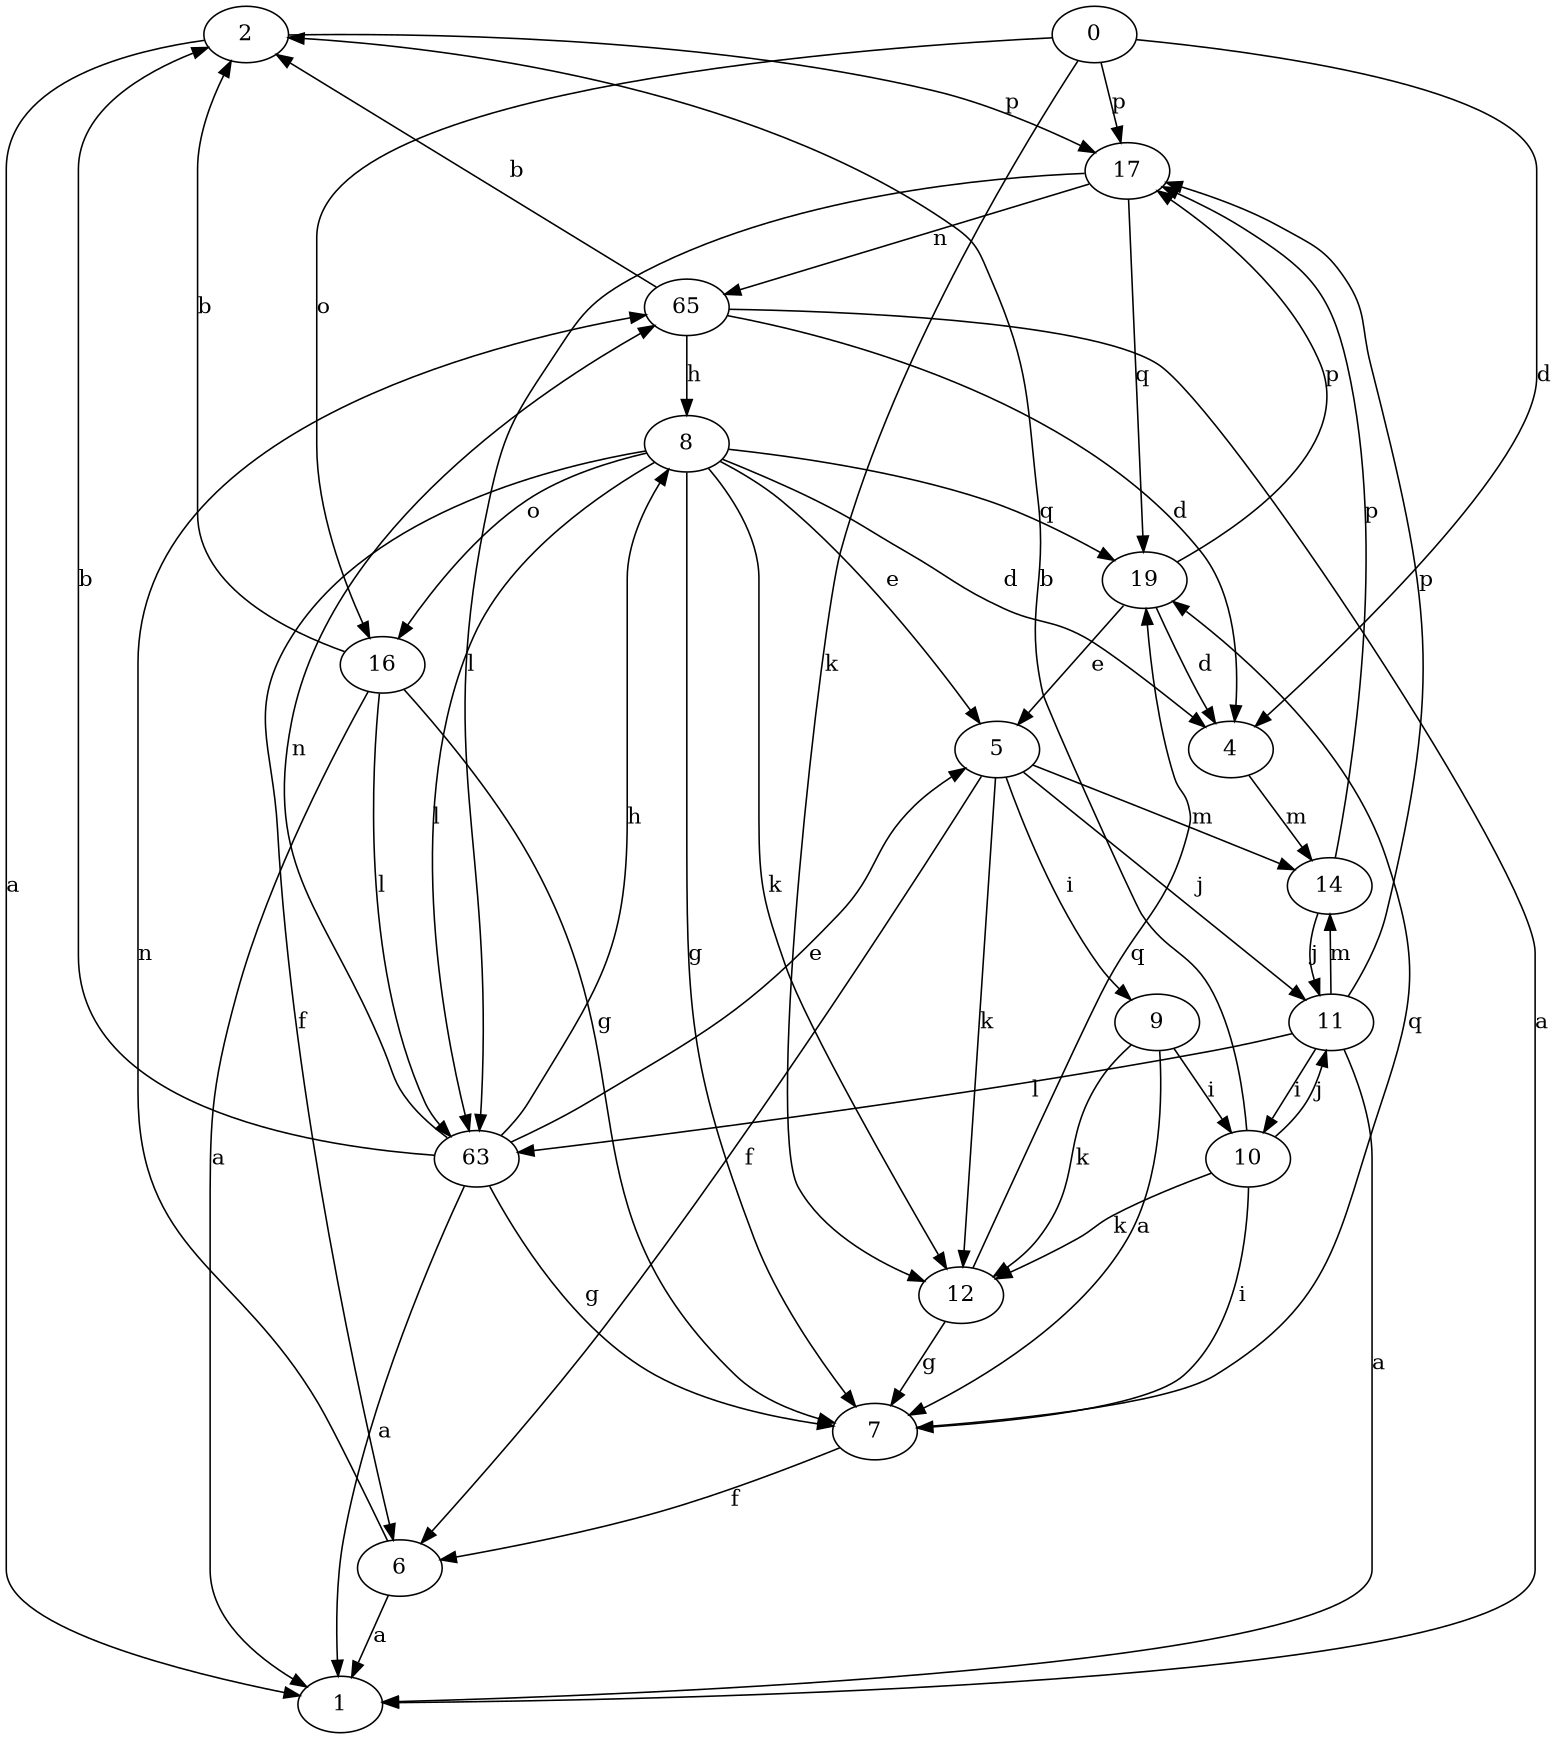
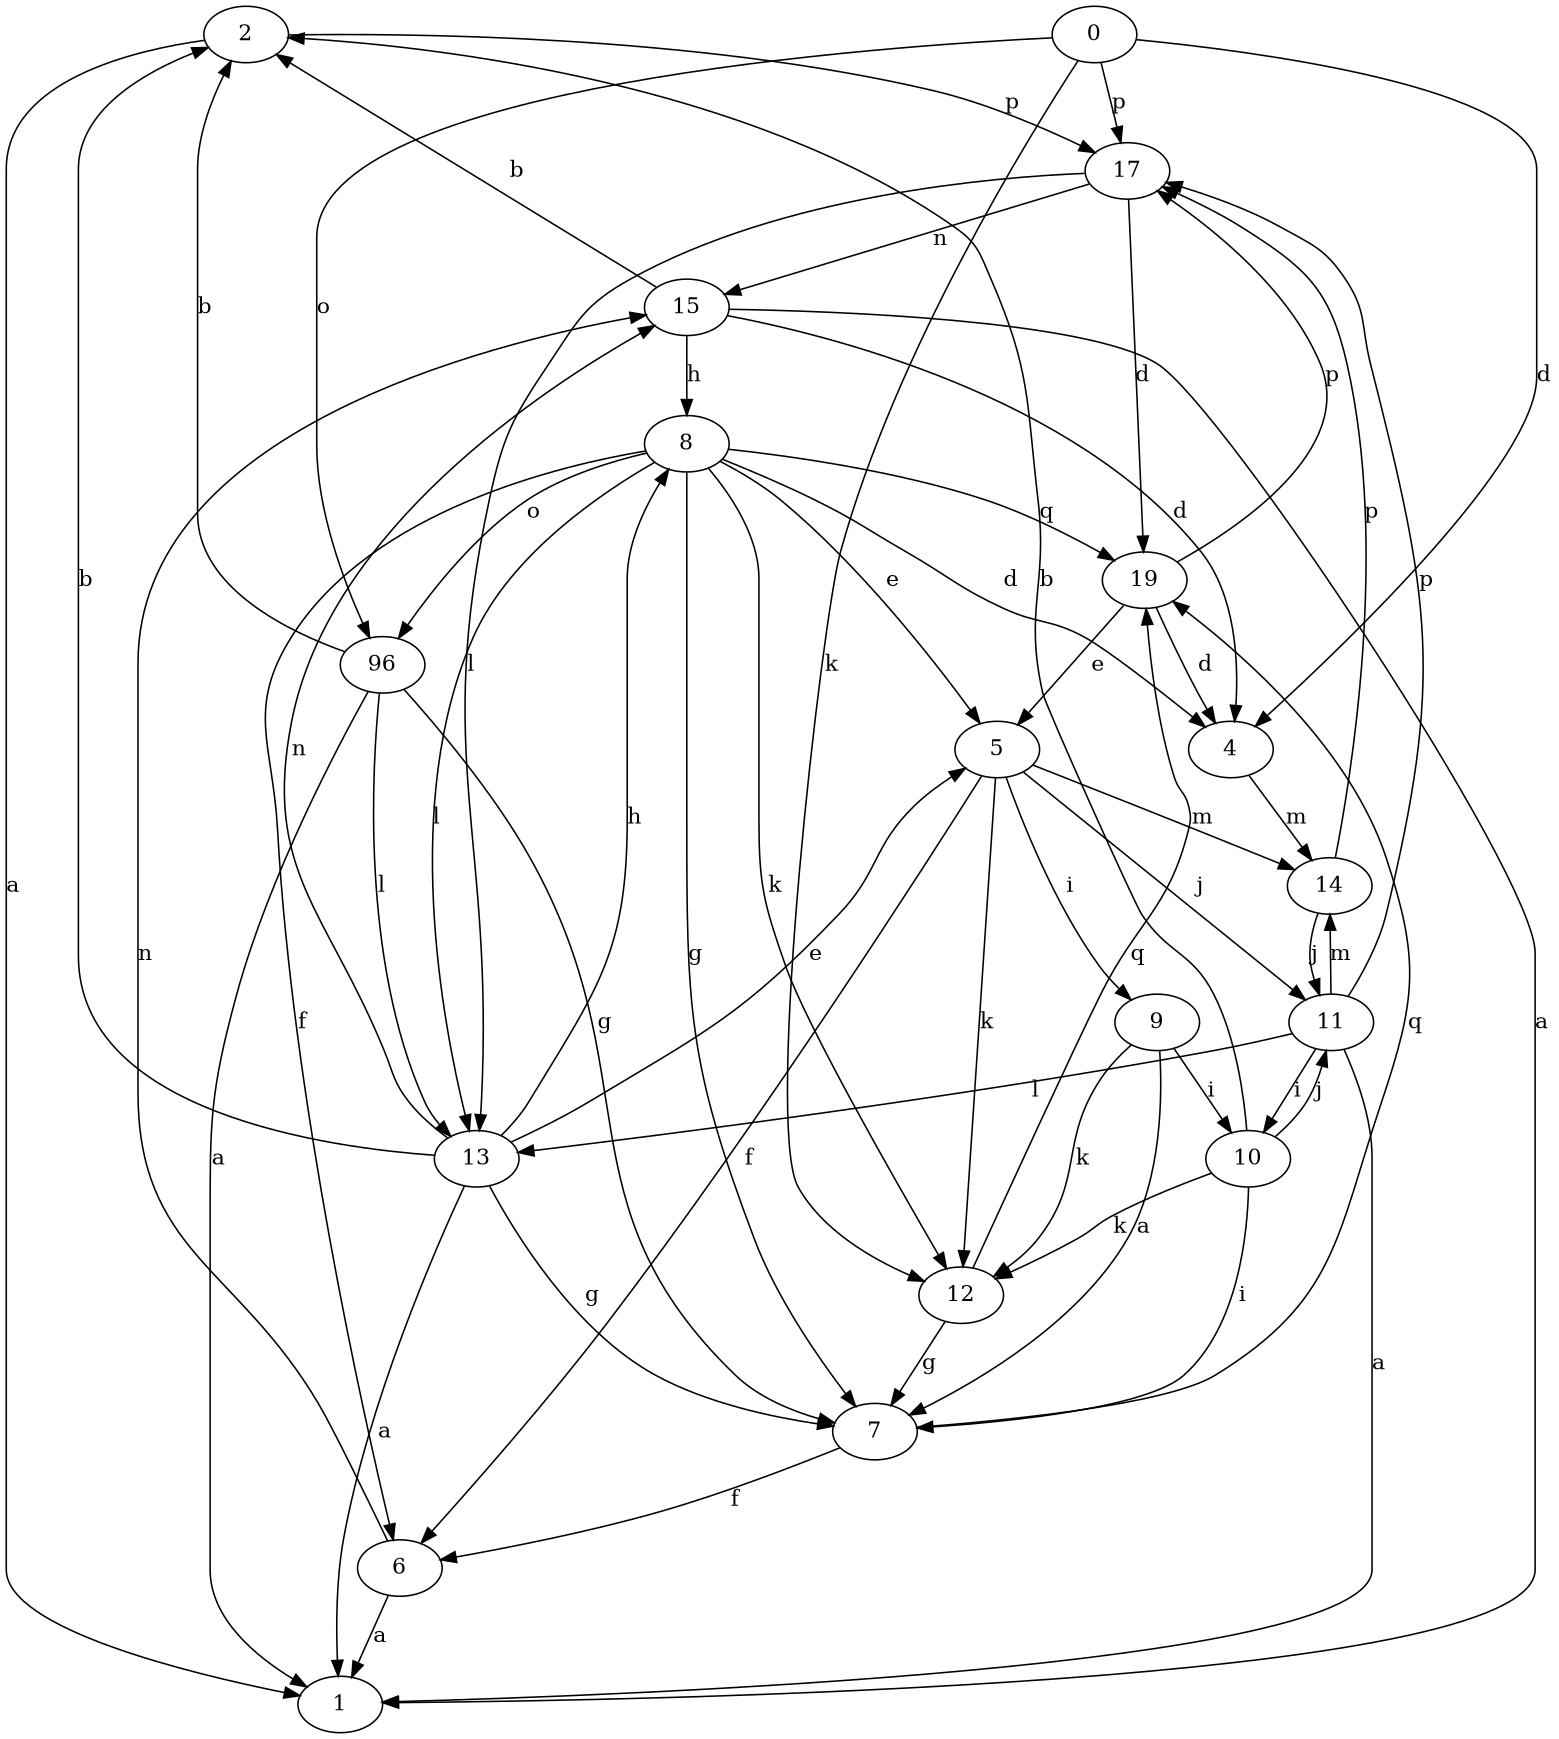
(687, 307) -> (687, 307)
(1143, 376) -> (1143, 376)
(383, 665) -> (383, 665)
(477, 1159) -> (477, 1159)
